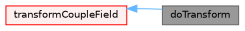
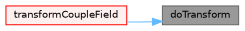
(150, 9) -> (140, 22)
